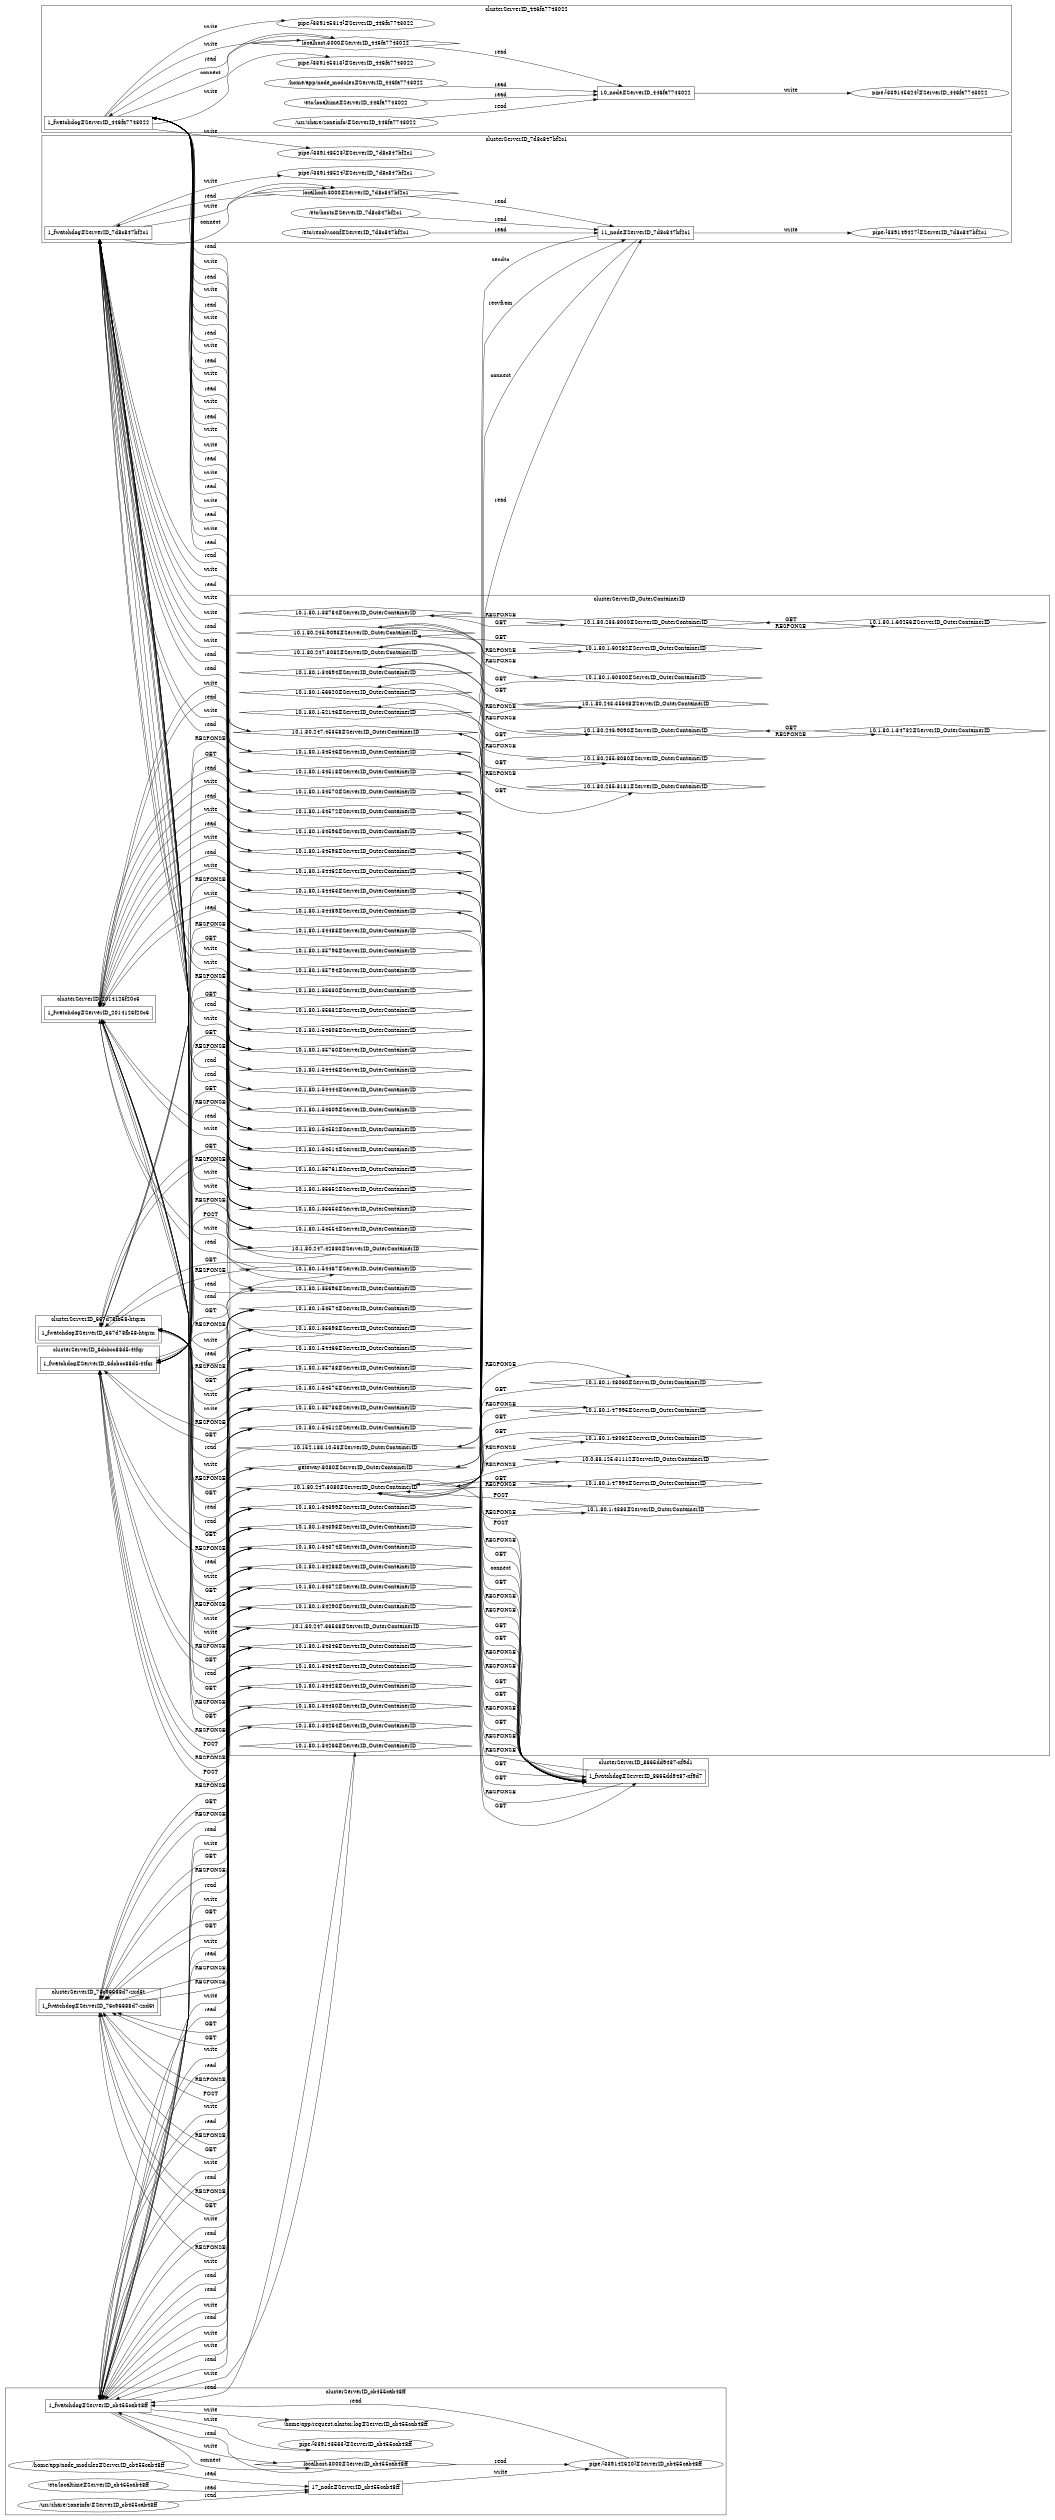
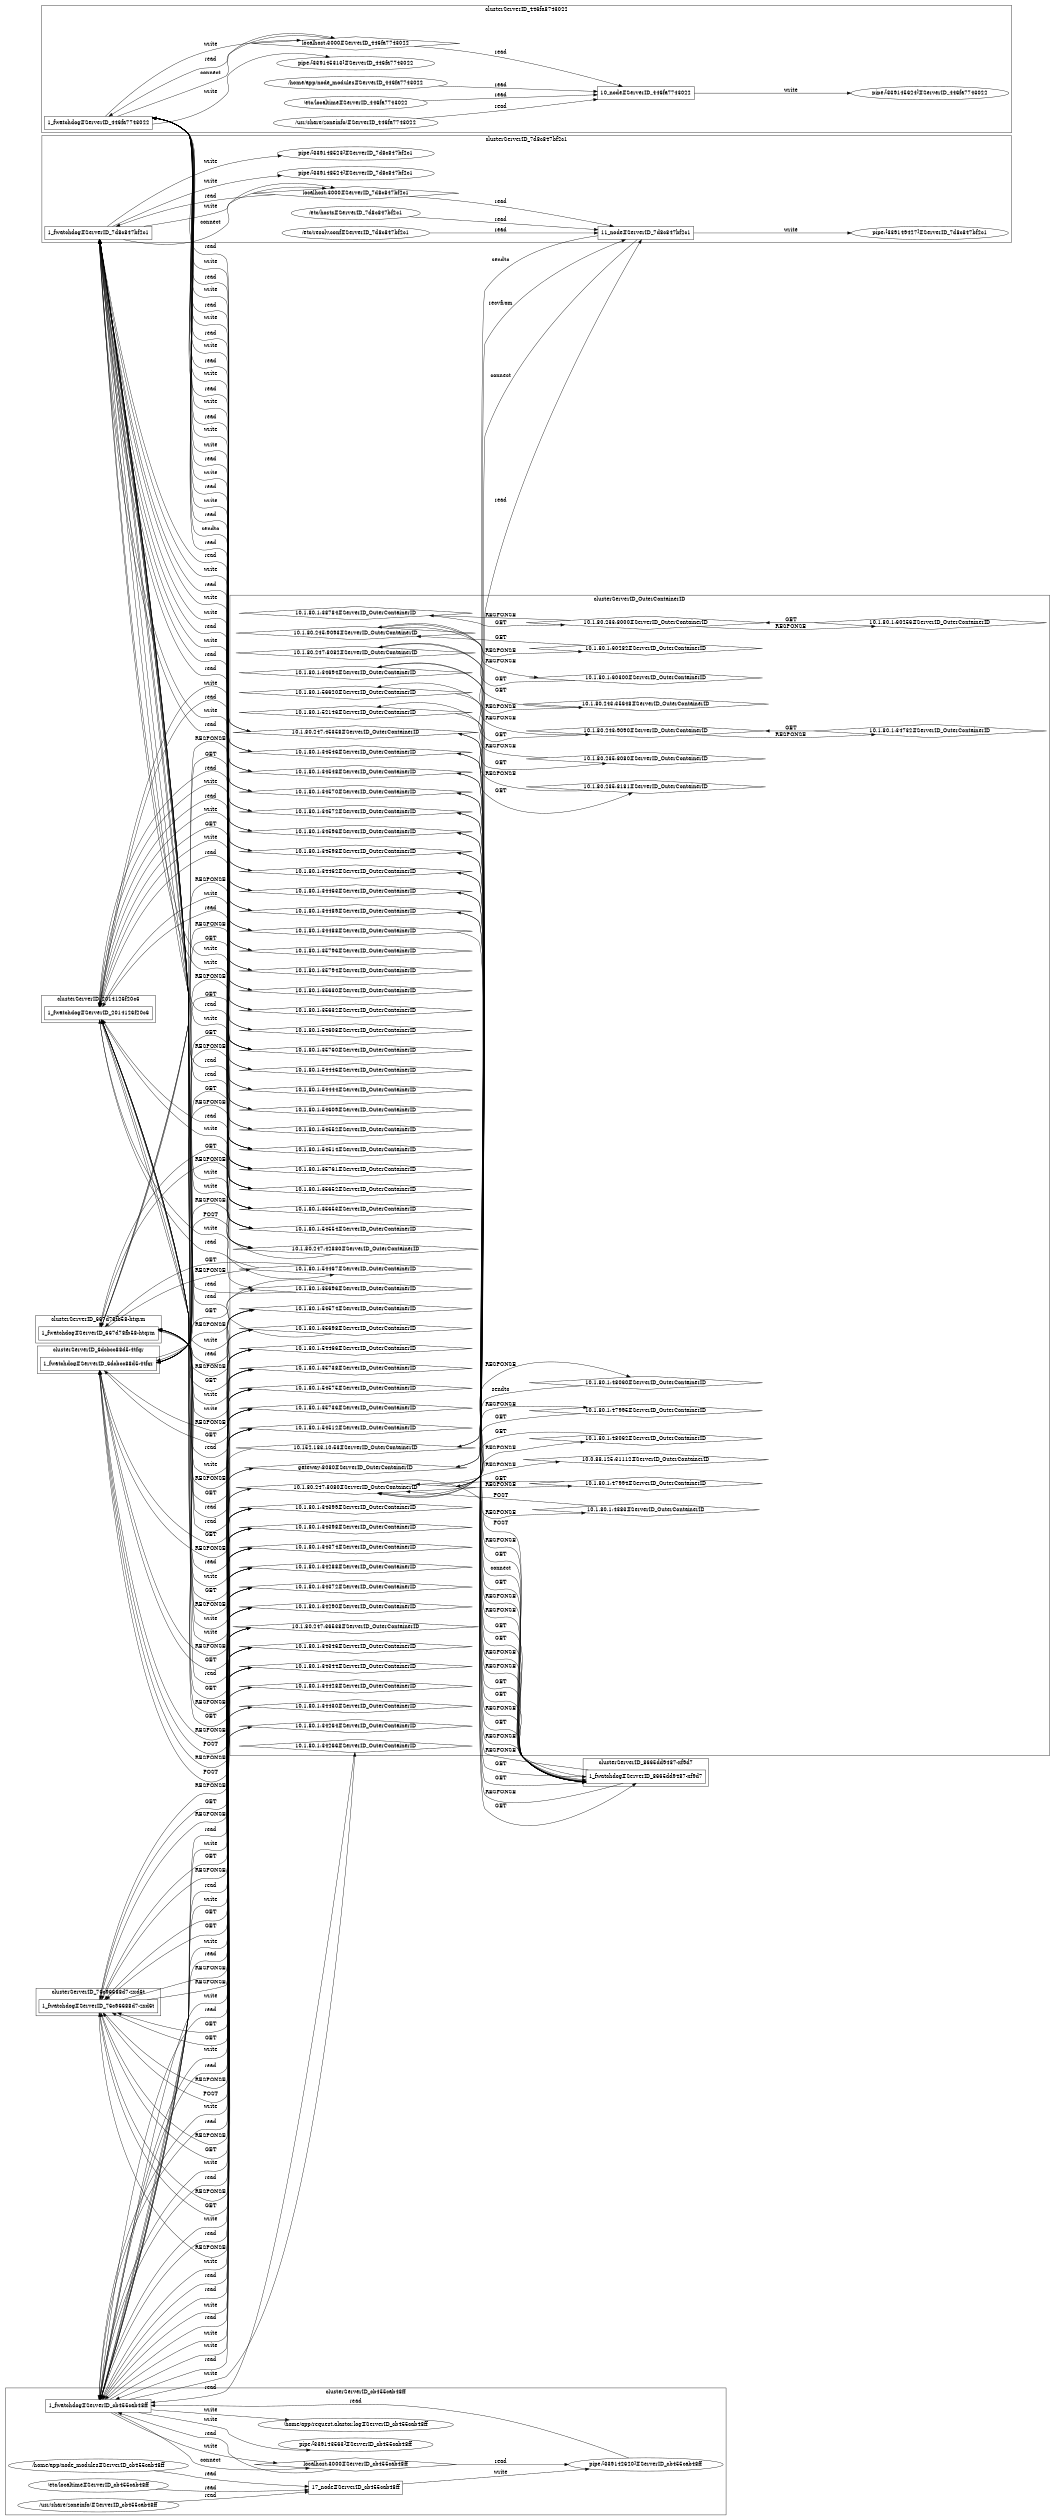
(527, 10) -> (527, 10)
(356, 24) -> none
(229, 138) -> (187, 178)
(211, 529) -> (211, 529)
(356, 772) -> (356, 772)
(211, 824) -> (211, 824)
(225, 873) -> none
(501, 1390) -> (501, 1390)
(646, 1763) -> (646, 1763)
